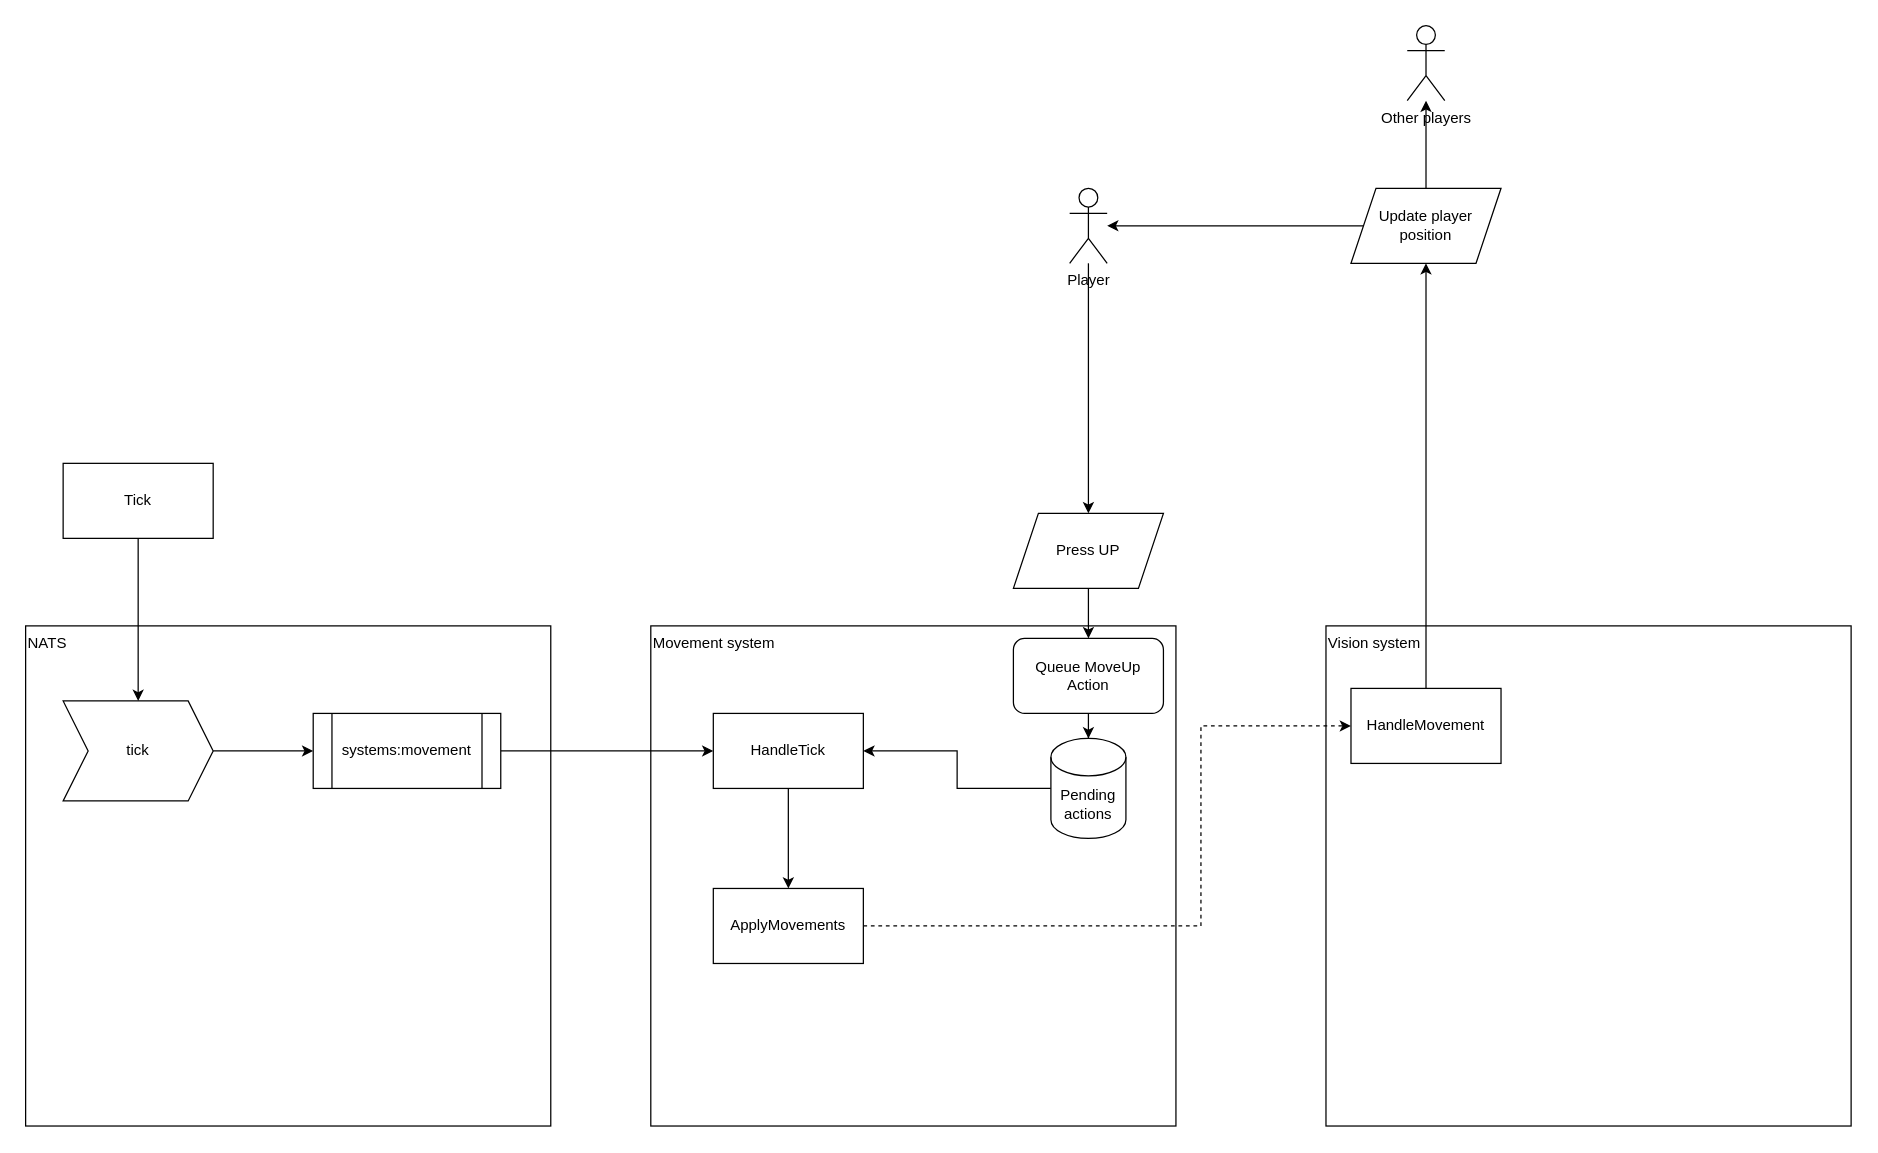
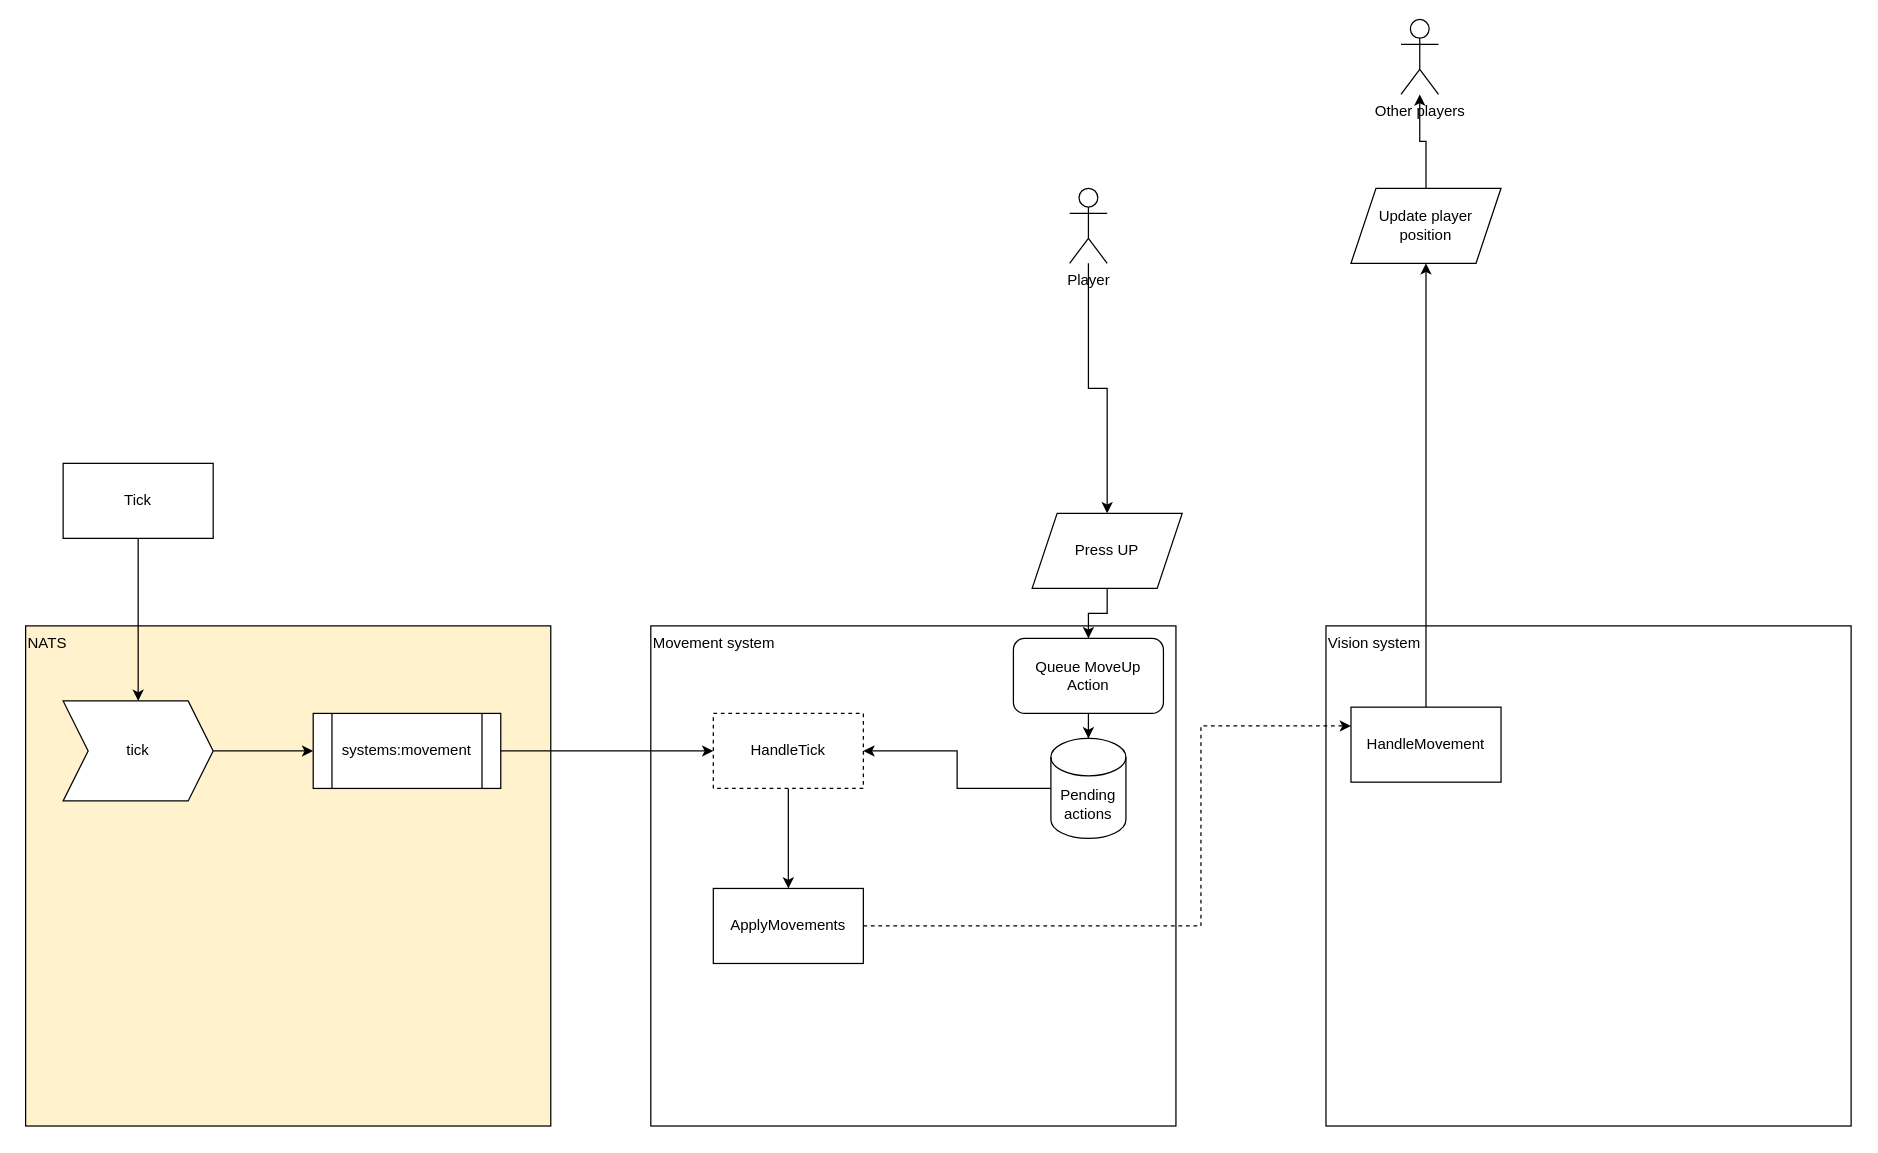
(1426, 63) -> (1419, 57)
(1239, 226) -> none
(1088, 551) -> (1107, 551)
(1426, 726) -> (1426, 744)
(788, 751) -> (788, 751)
(288, 876) -> (288, 876)
